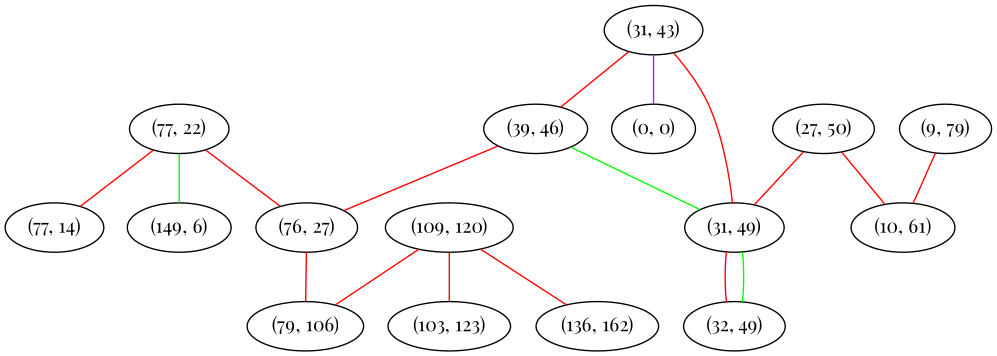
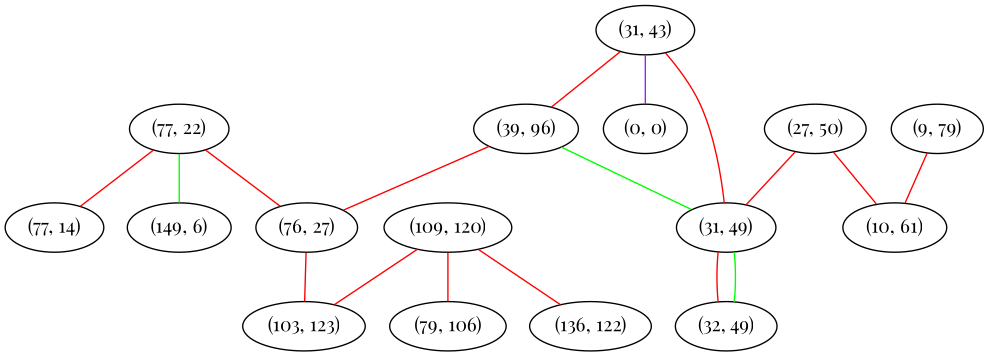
(536, 129) -> (526, 129)
(306, 277) -> (305, 277)
(597, 326) -> (590, 326)
